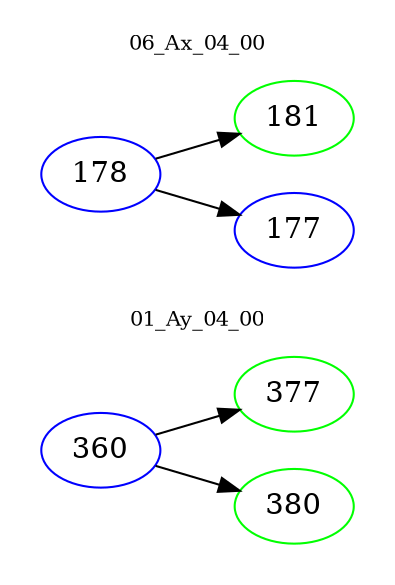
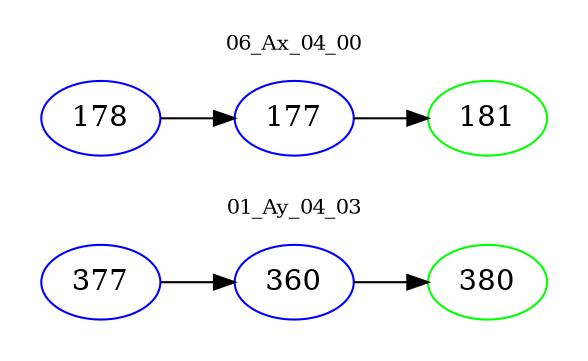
(187, 149) -> (381, 118)
(198, 321) -> (294, 209)
(294, 394) -> (101, 282)
(187, 425) -> (187, 282)
